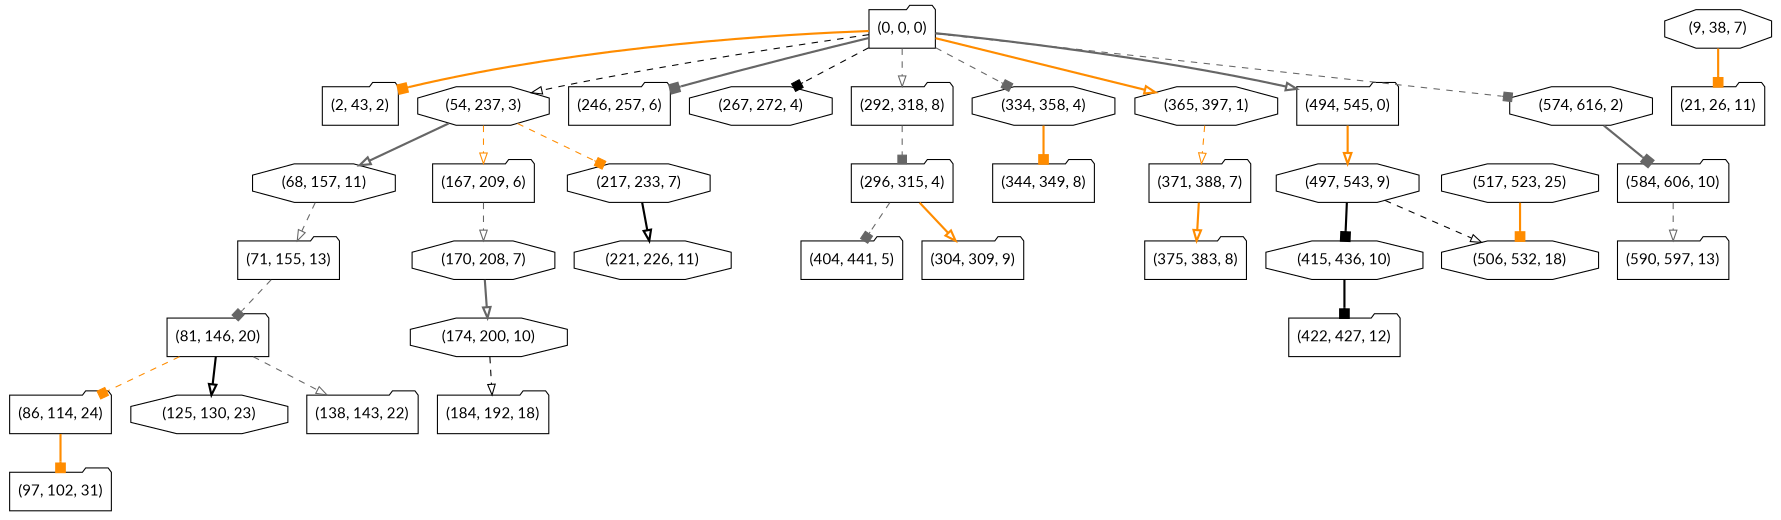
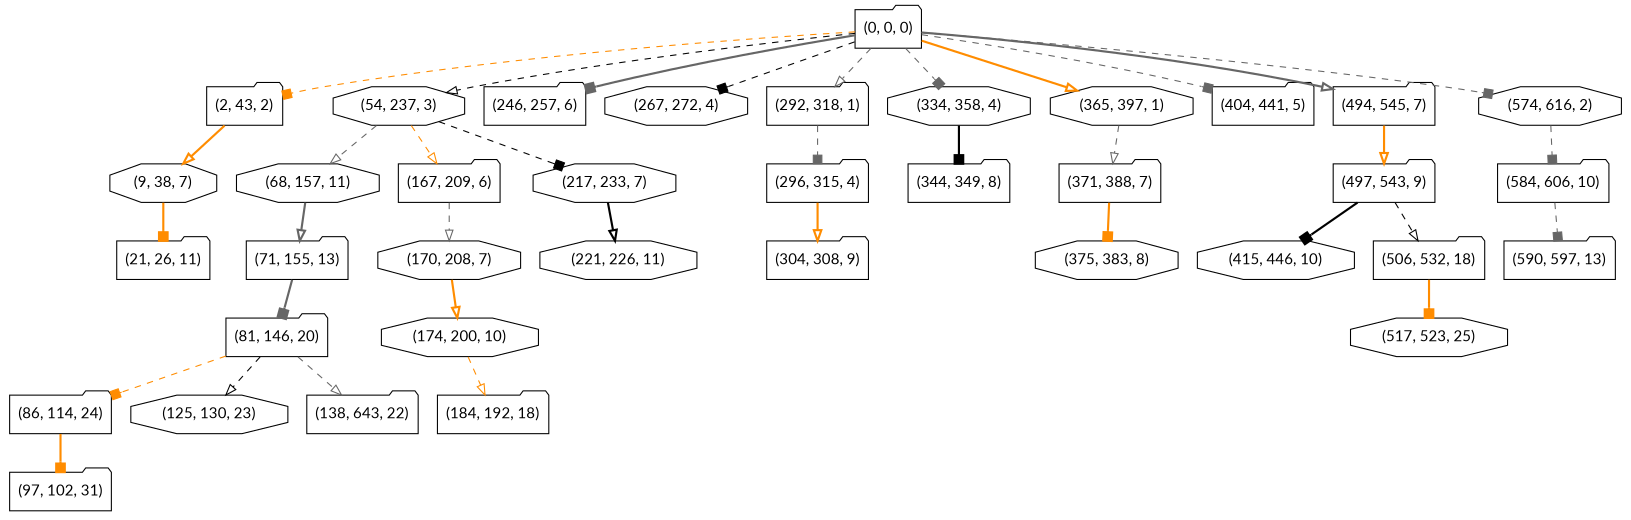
(638, 49) -> (573, 55)
(902, 106) -> (818, 106)
(1348, 106) -> (1384, 106)
(1044, 139) -> (959, 139)
(1204, 139) -> (1117, 139)
none -> (208, 141)
(1623, 141) -> (1551, 139)
(409, 142) -> (357, 141)
(556, 142) -> (496, 142)
(1348, 183) -> (1384, 183)
(1198, 216) -> (1109, 216)
(1520, 216) -> (1429, 294)
(1673, 216) -> (1556, 216)
(309, 217) -> (303, 216)
(880, 217) -> (1062, 58)
(973, 260) -> (818, 260)
(1196, 260) -> (1107, 260)
(1344, 260) -> (1276, 260)
(1520, 260) -> (1429, 260)
(486, 294) -> (454, 294)
(257, 295) -> (288, 294)
(1344, 337) -> none
(214, 371) -> (247, 372)
(491, 371) -> (474, 371)
(362, 414) -> (362, 414)
